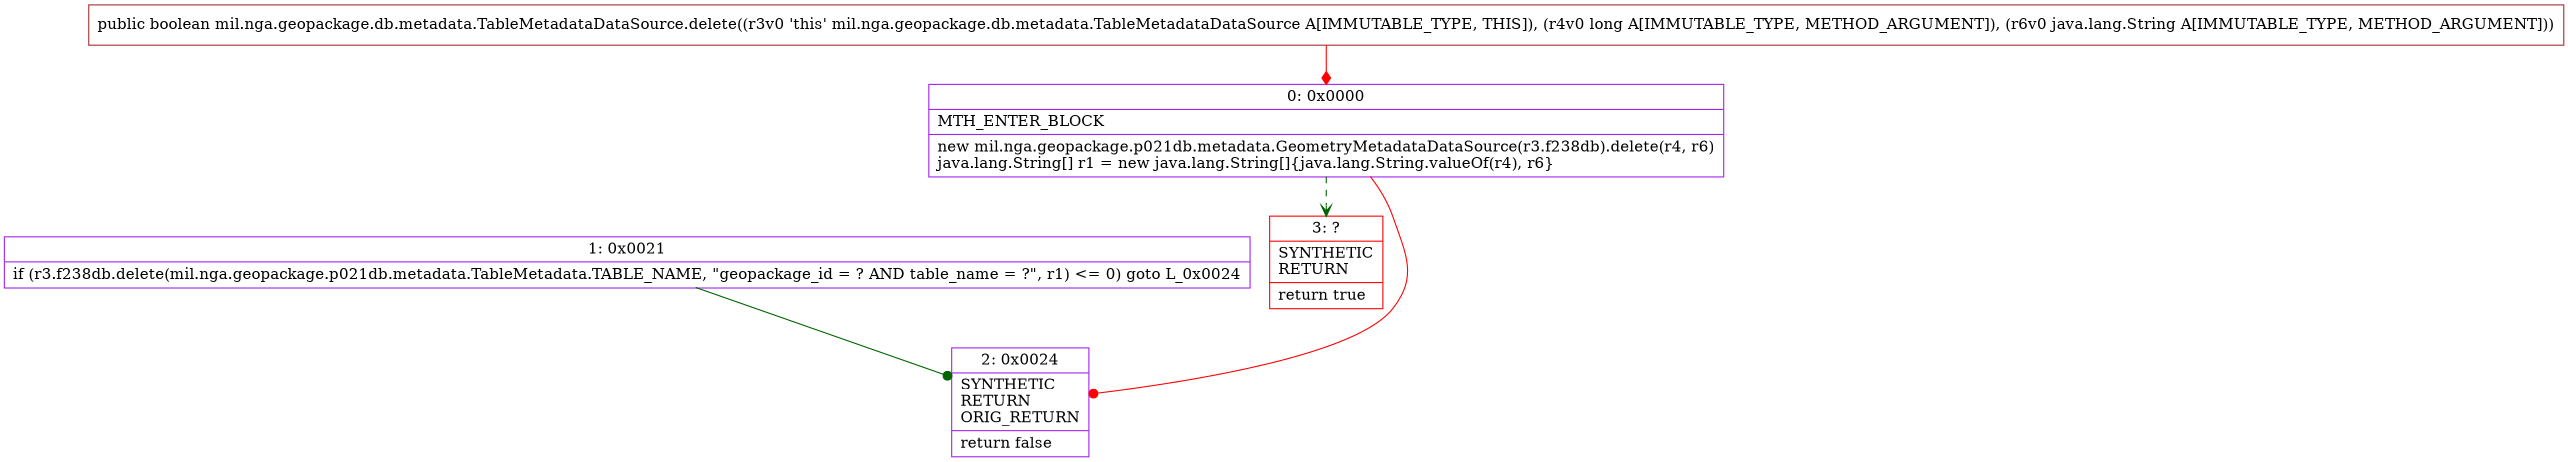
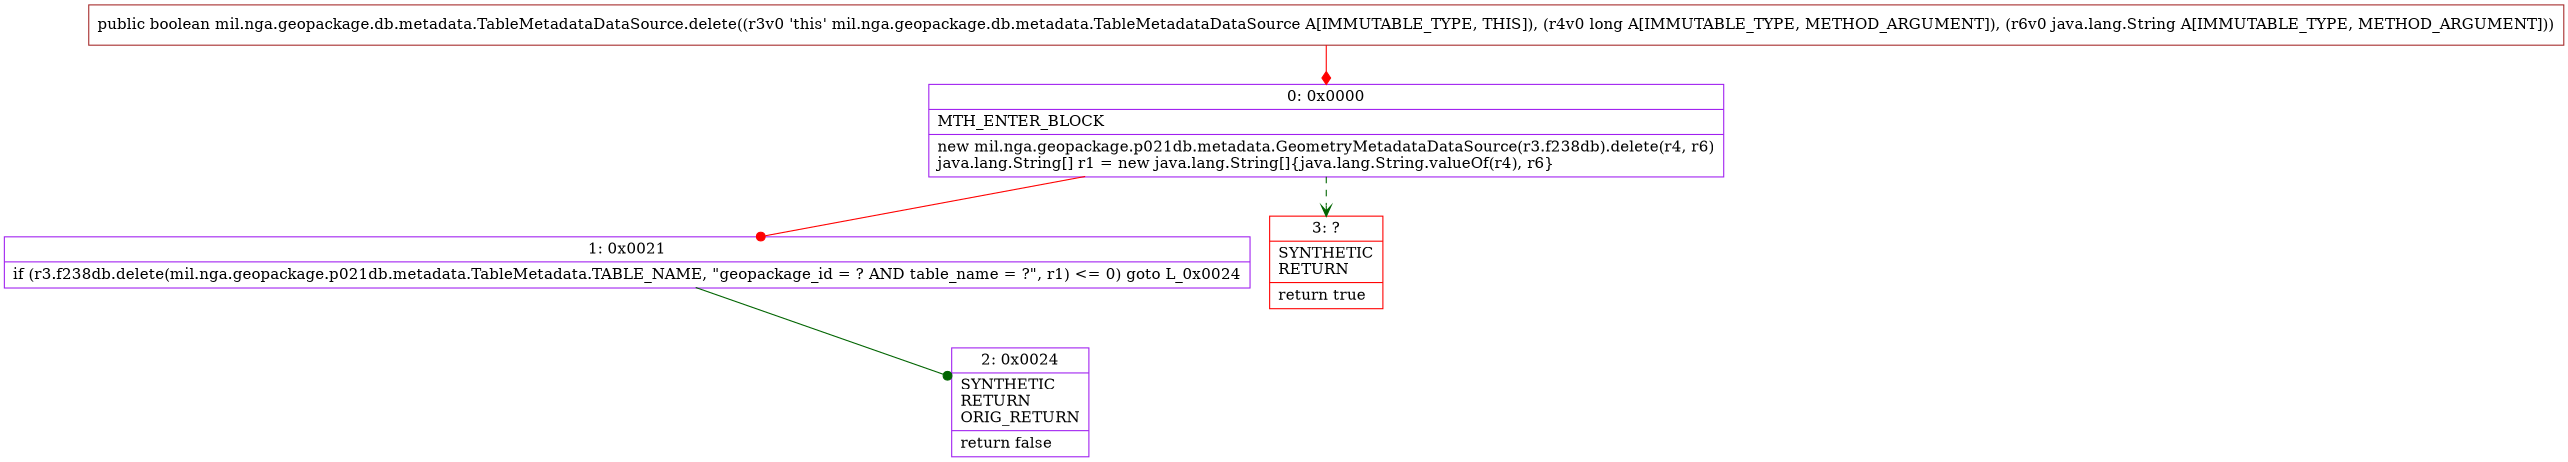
(1320, 348) -> (925, 206)
